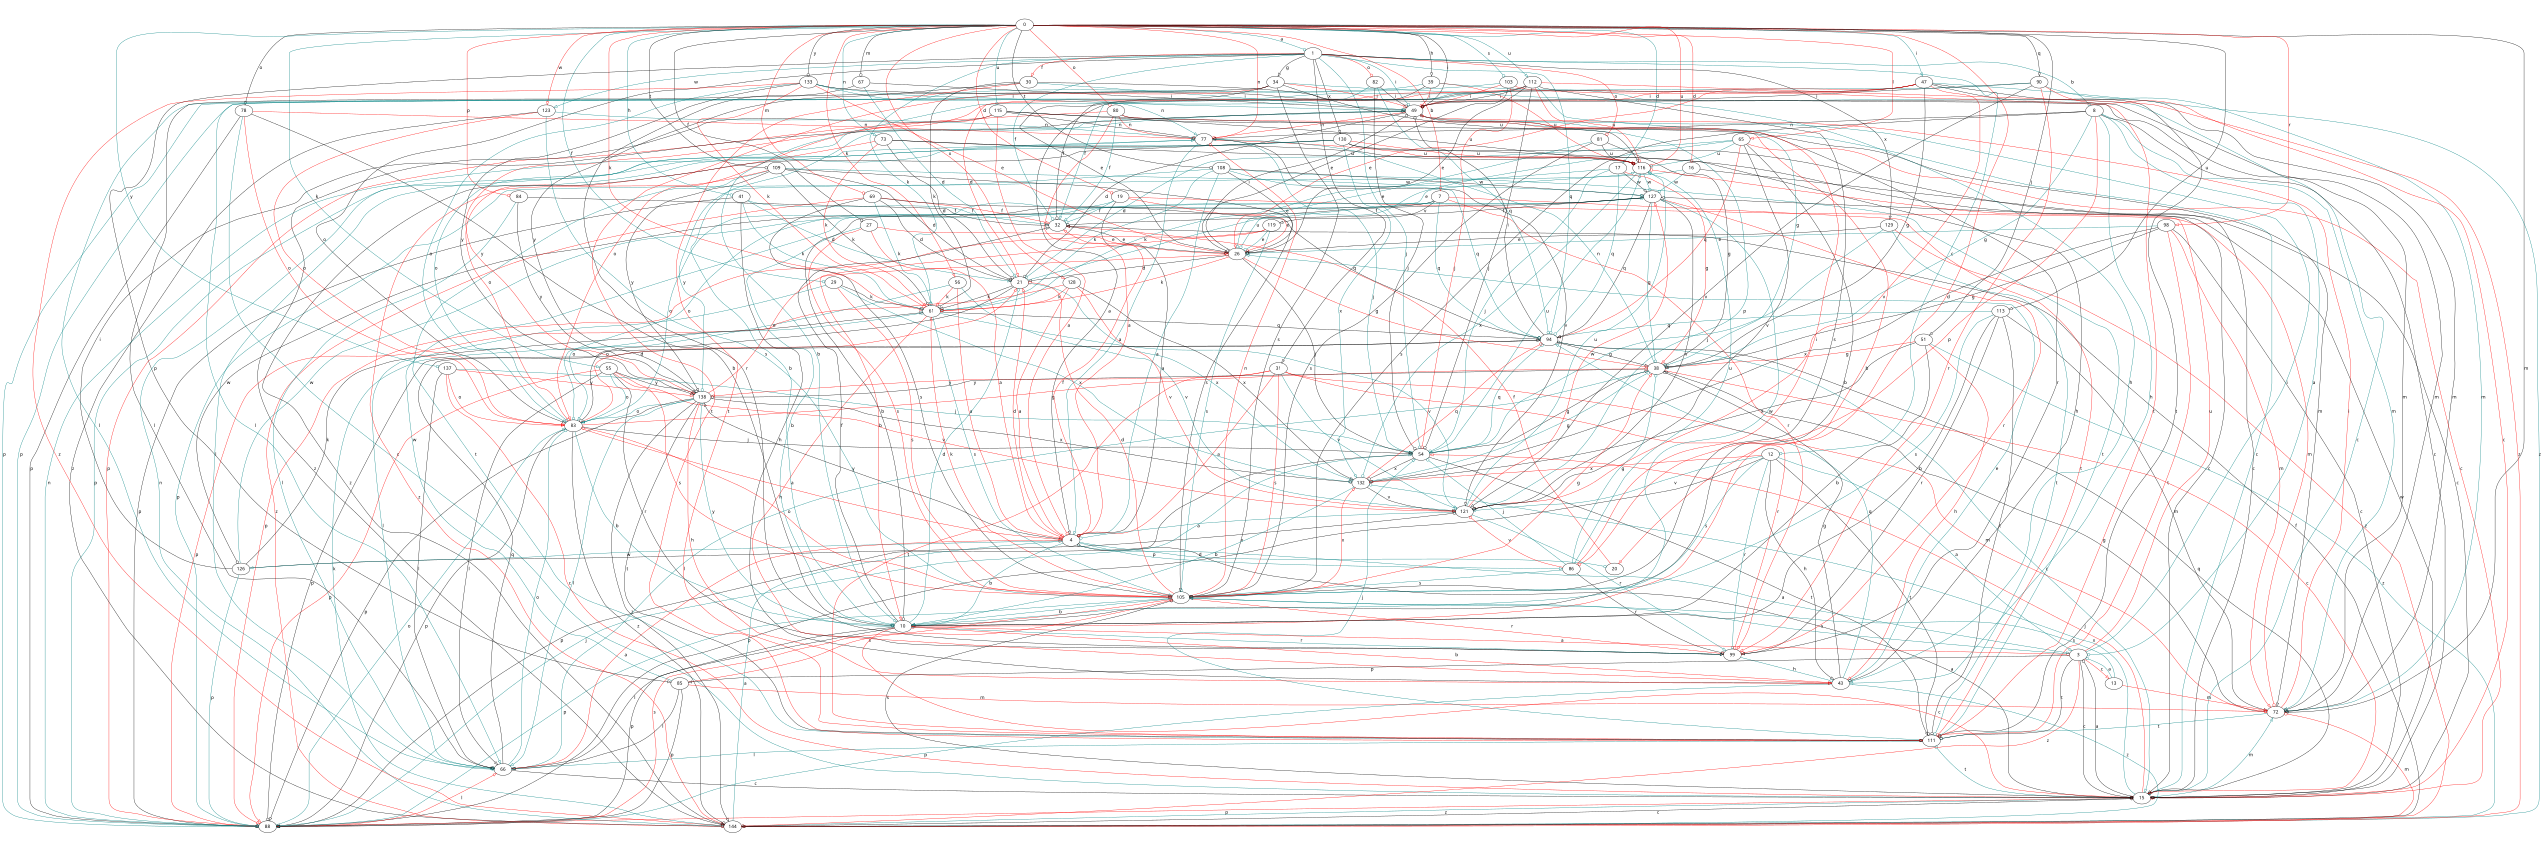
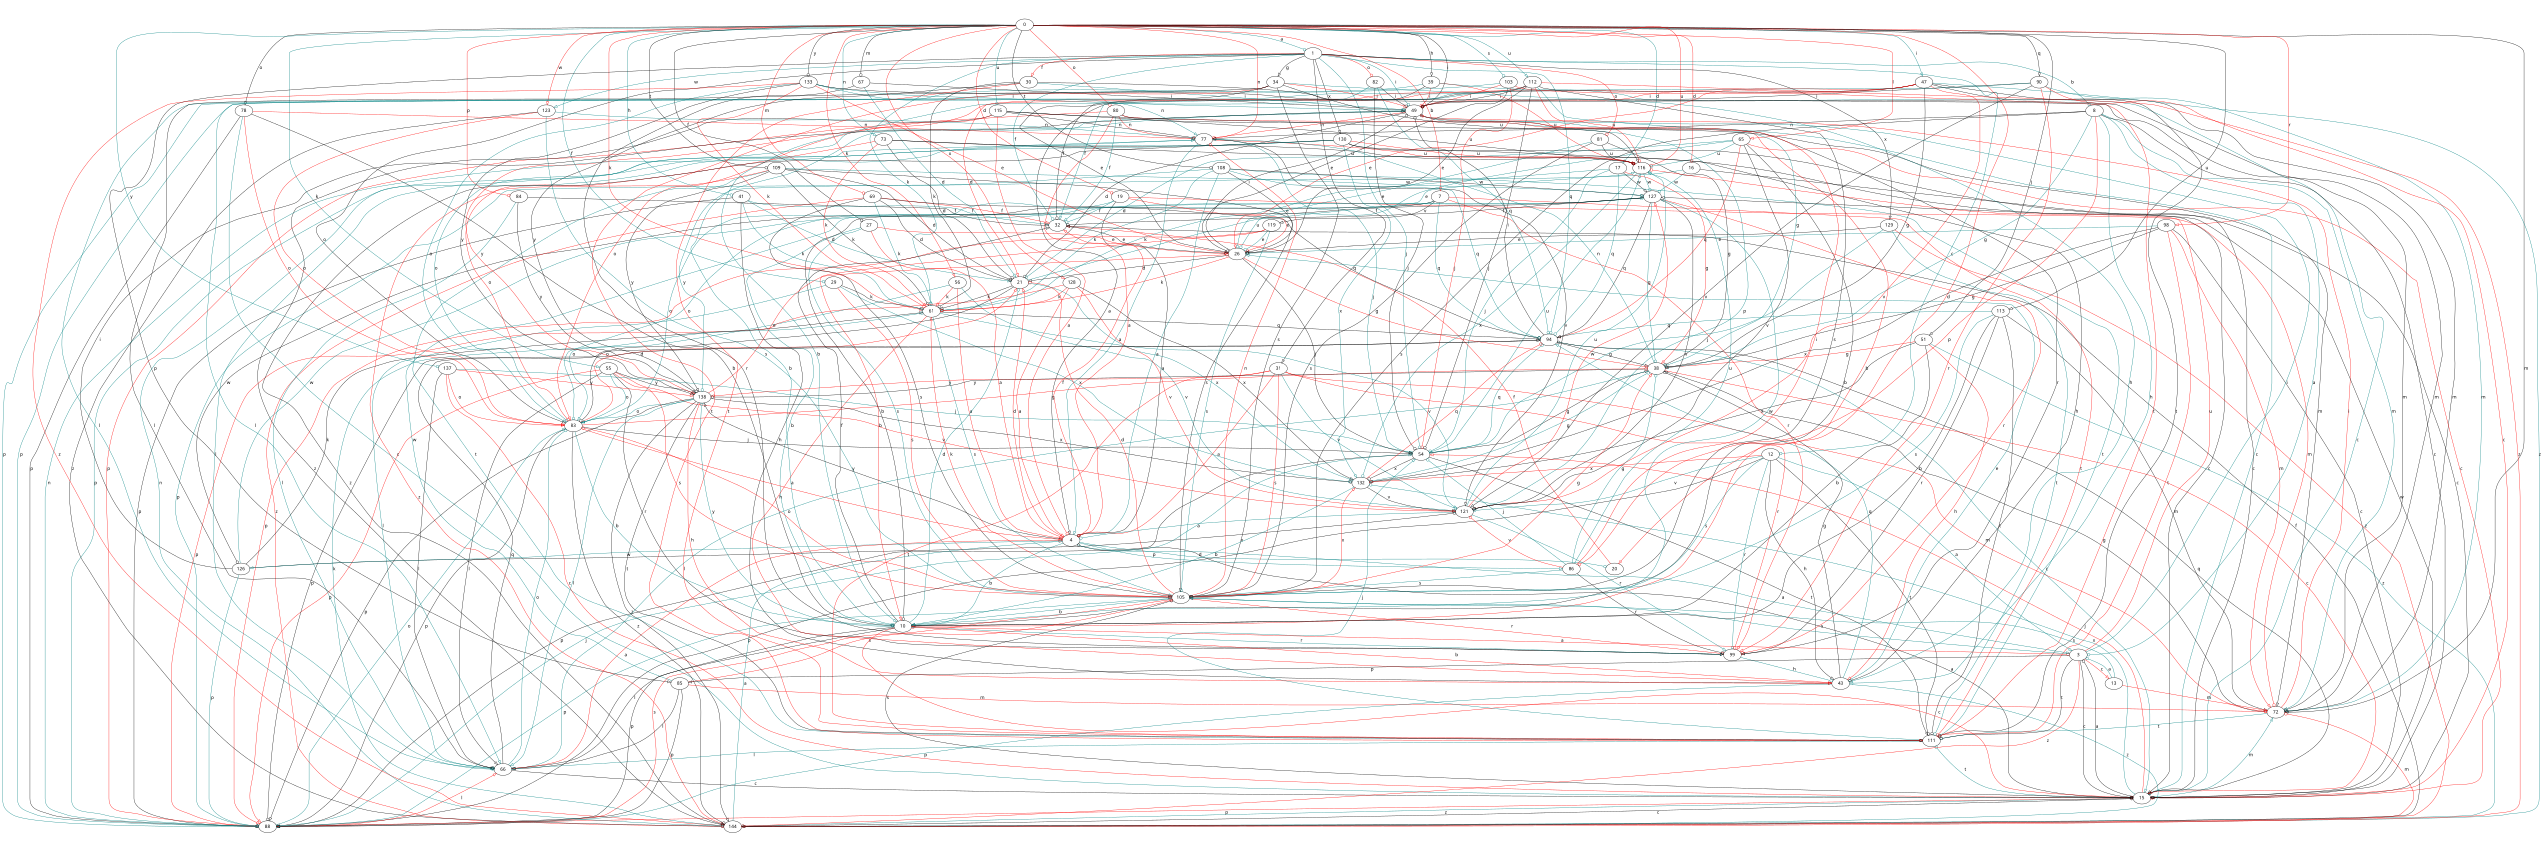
(910, 484) -> (910, 484)
